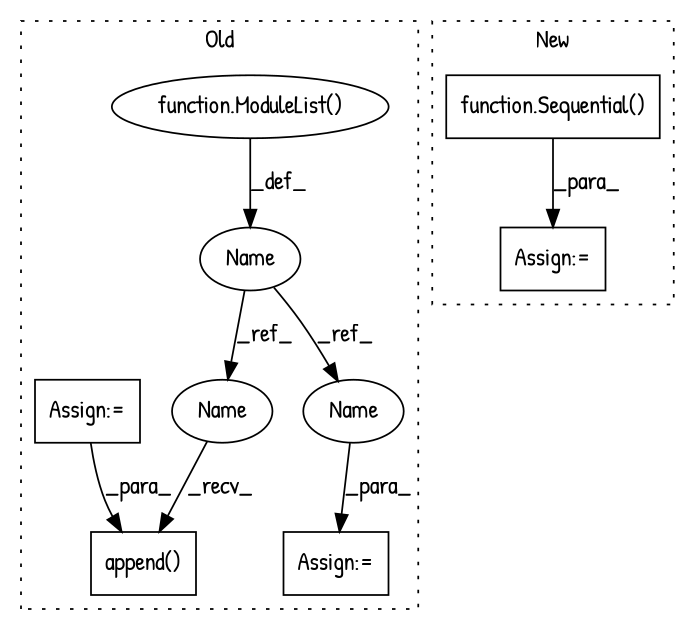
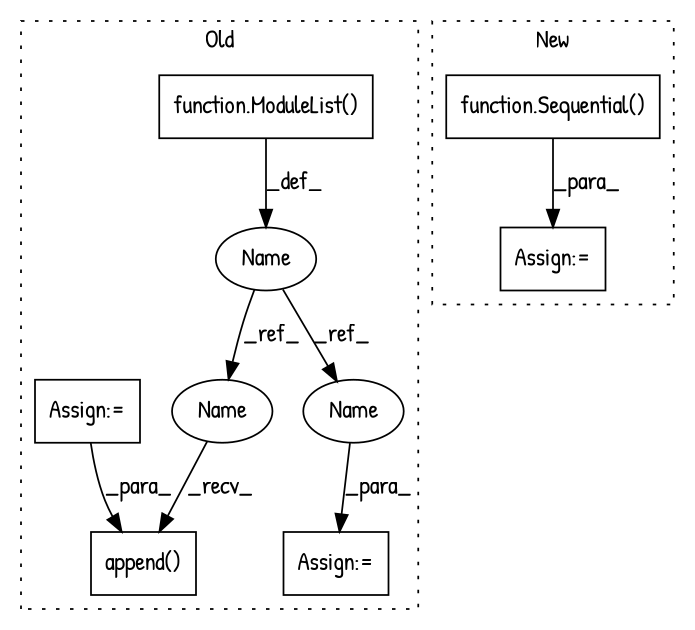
(250, 107) -> (266, 107)
